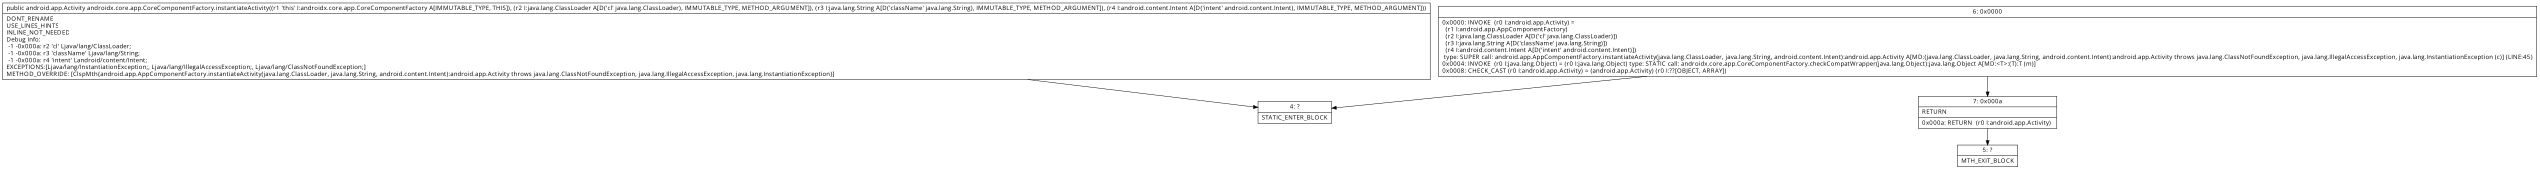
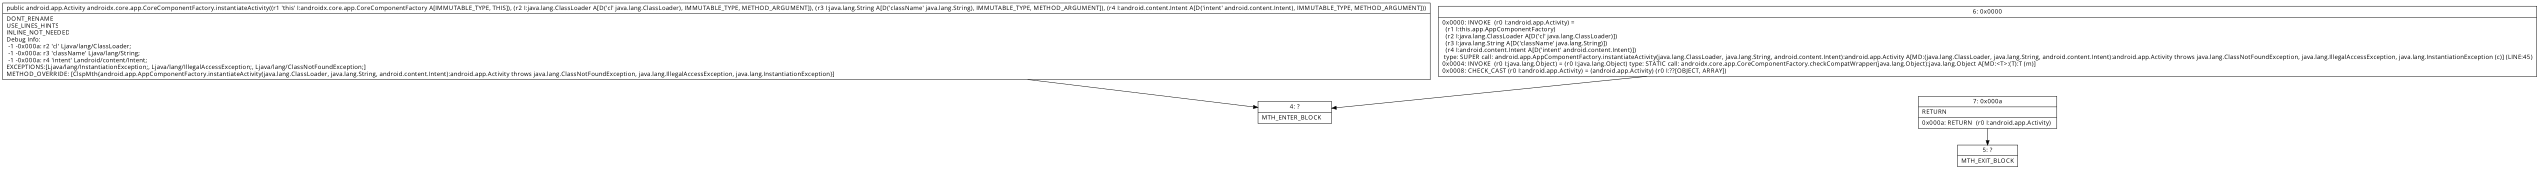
(1505, 29) -> (1499, 29)
(1988, 84) -> none
(1295, 118) -> (1292, 118)
